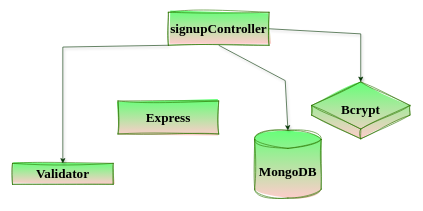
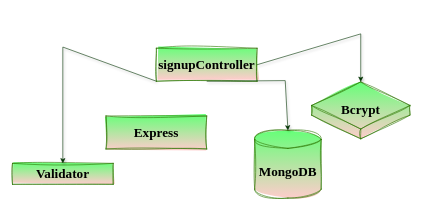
(219, 29) -> (207, 65)
(168, 118) -> (156, 133)
